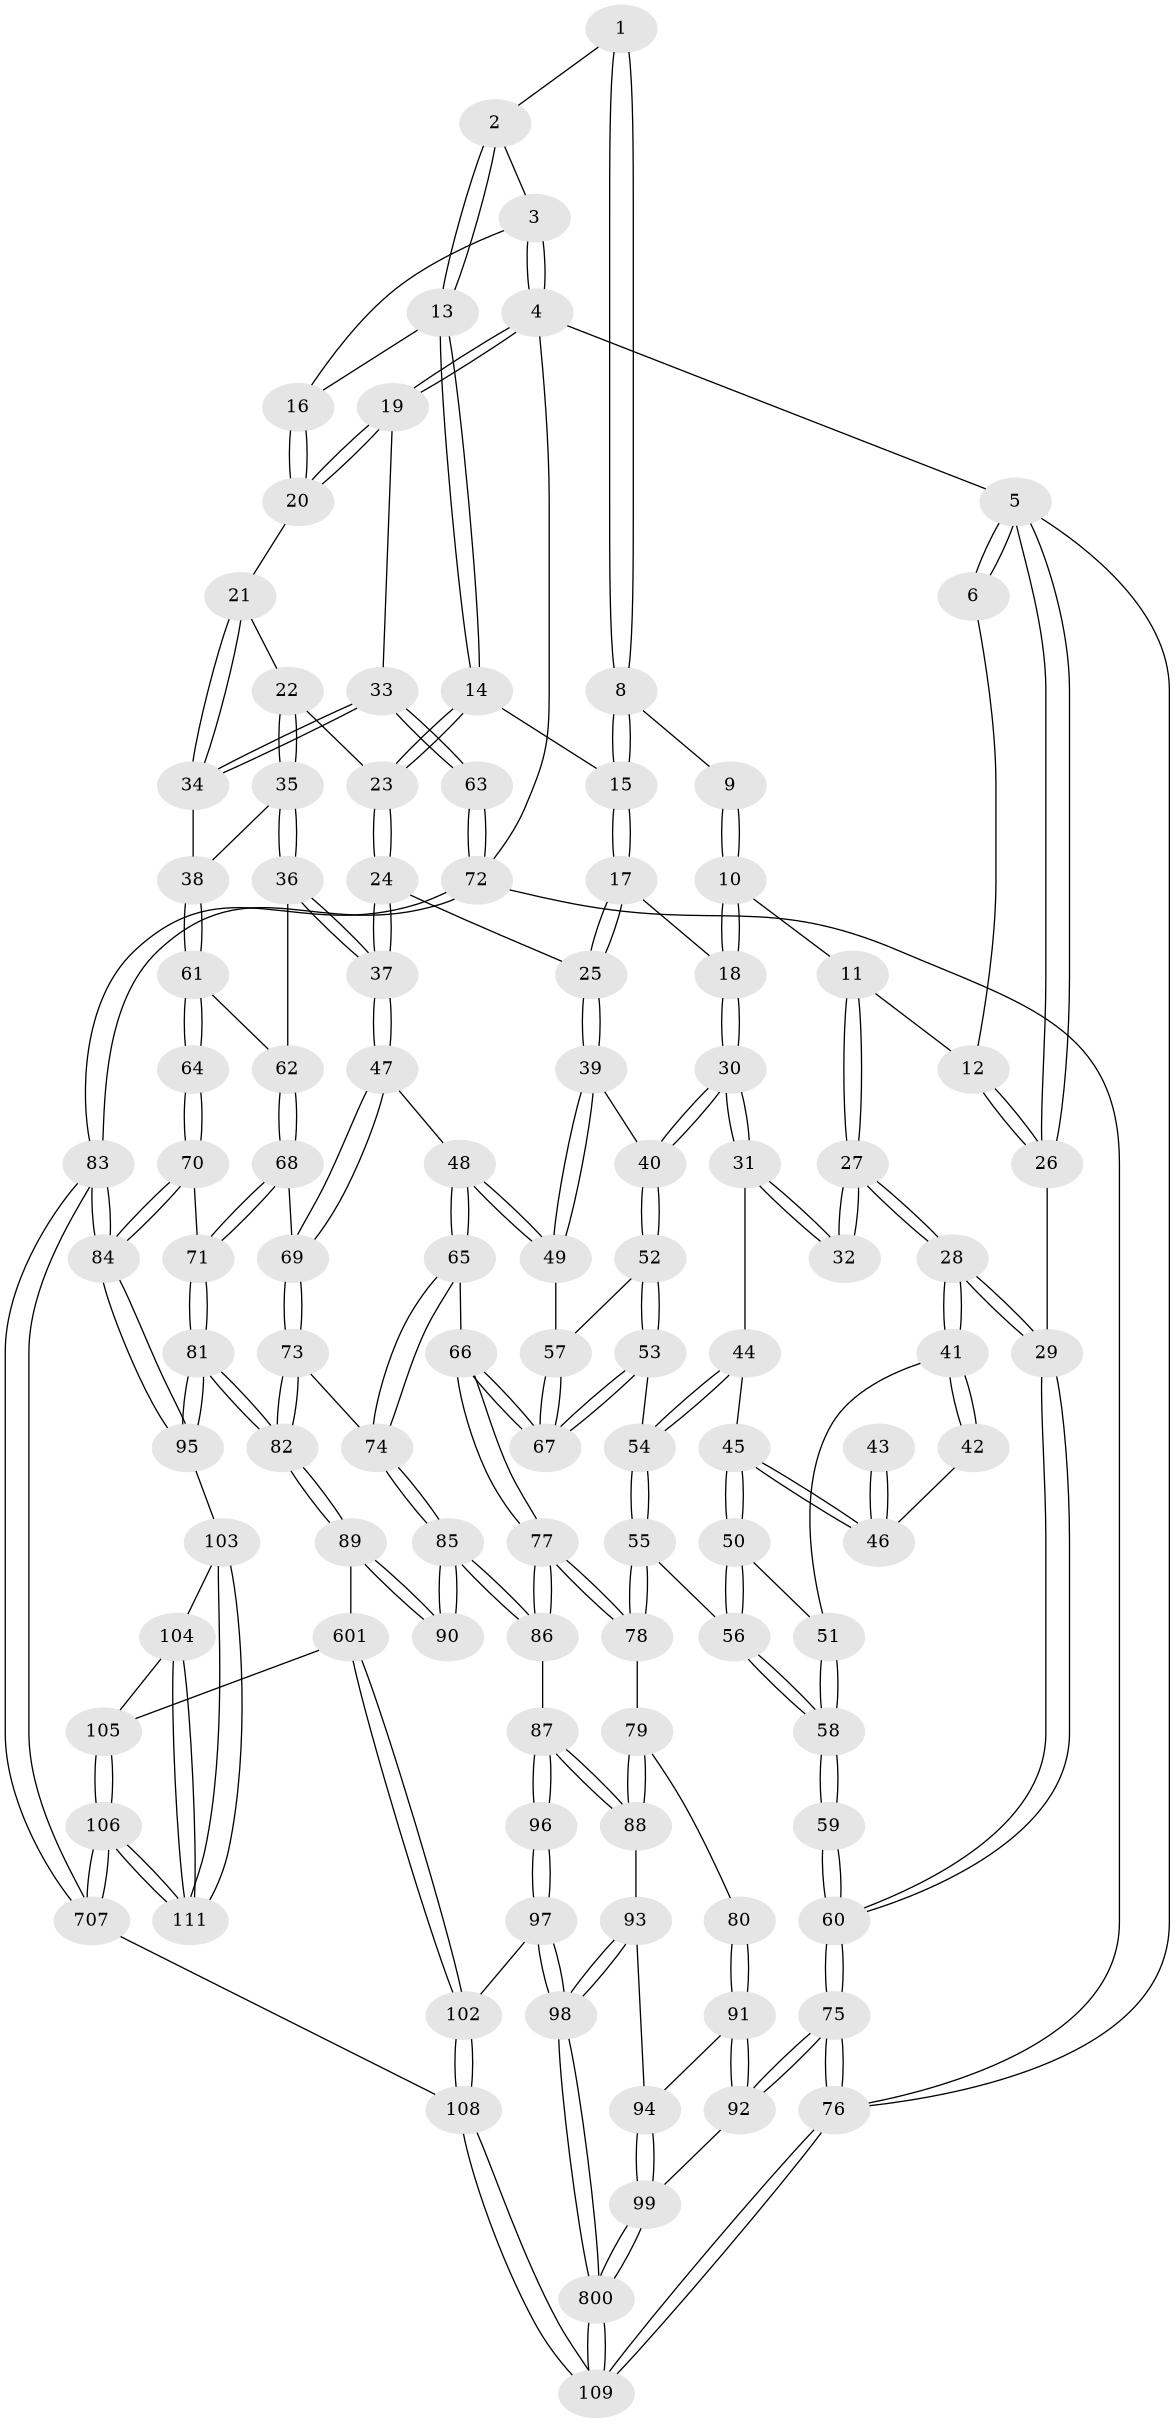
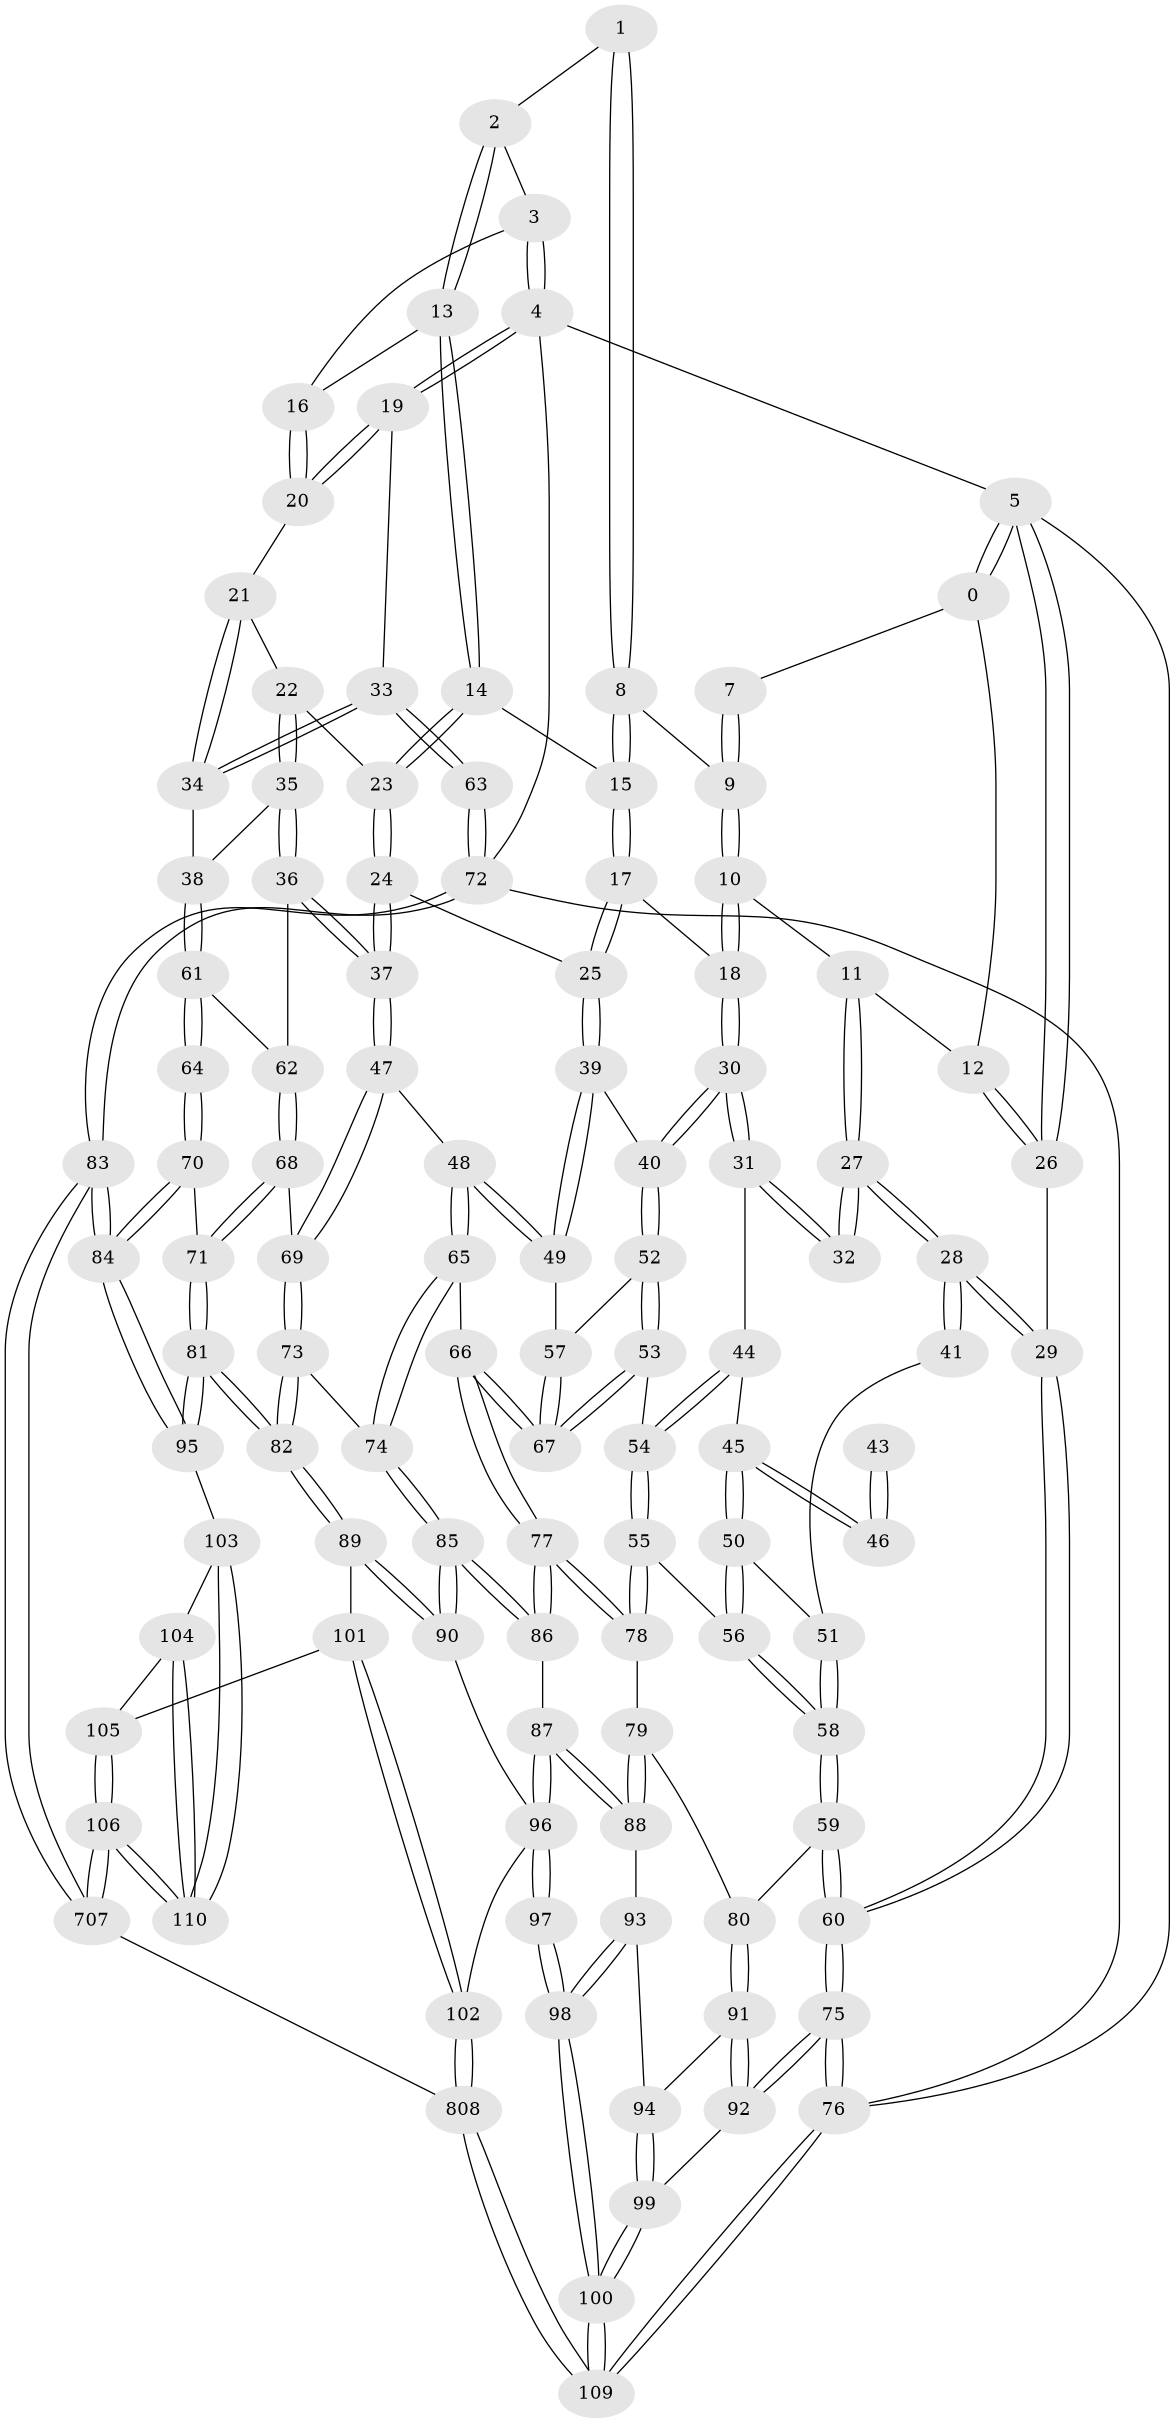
(974, 597) -> (974, 597)
none -> (731, 691)
(974, 1448) -> none
(351, 1637) -> (351, 1637)
none -> (485, 1735)
none -> (784, 1874)
(191, 1921) -> (191, 1921)
(503, 1968) -> (487, 1916)
(464, 2110) -> (464, 2110)
(597, 2299) -> (597, 2299)
